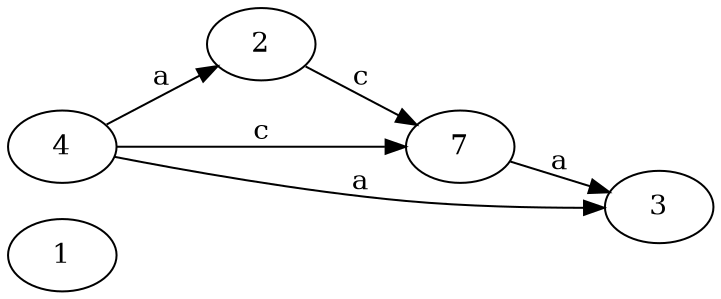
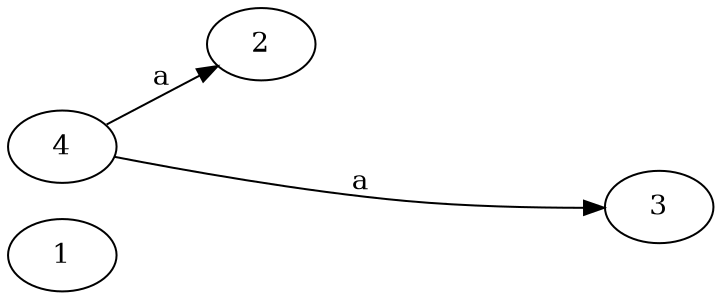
(460, 147) -> none
